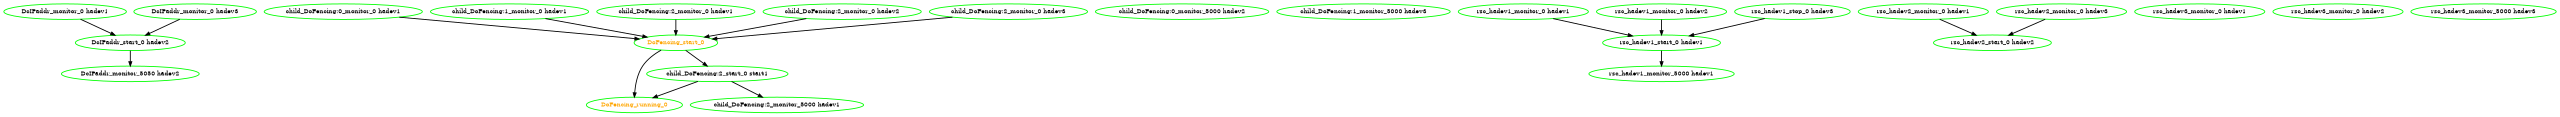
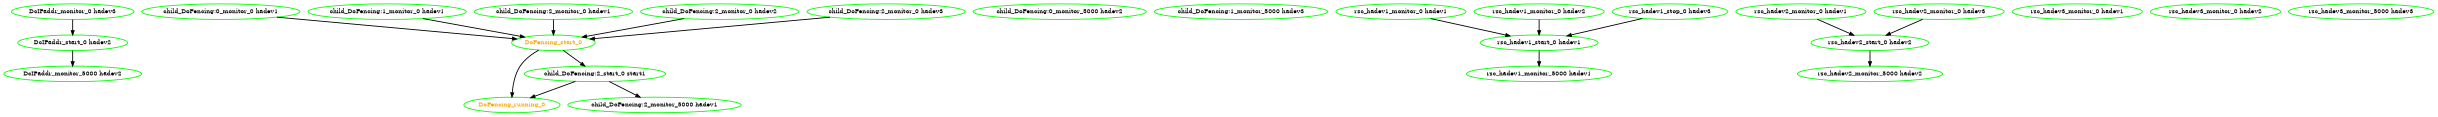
(65, 12) -> none
(130, 74) -> (73, 74)
none -> (1870, 74)
